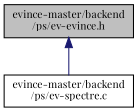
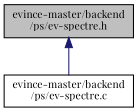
(69, 21) -> (69, 21)
